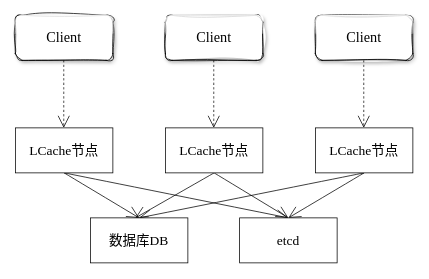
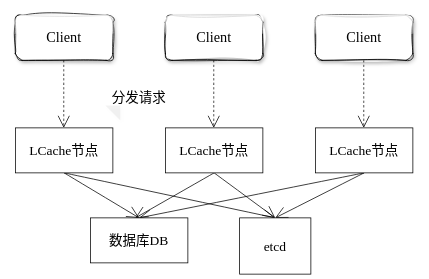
none -> (139, 98)
(288, 240) -> (275, 246)
